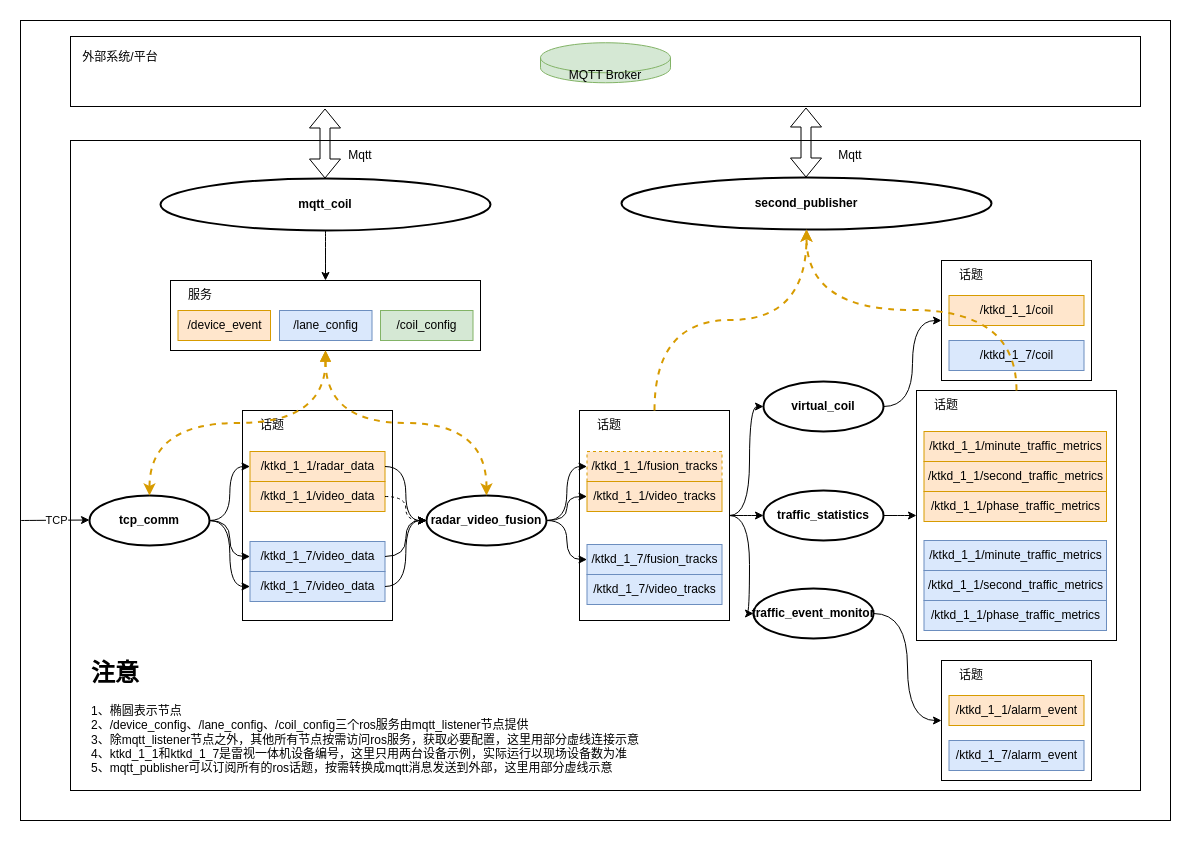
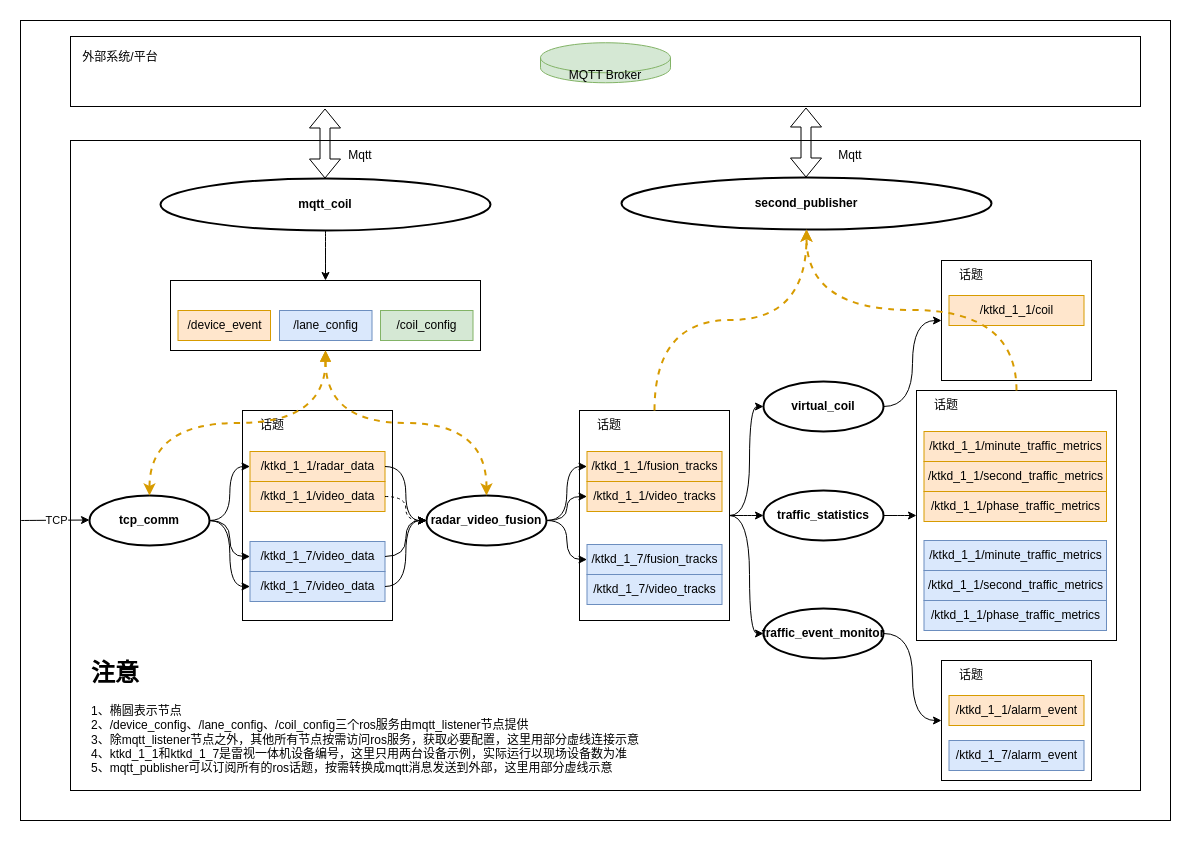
(201, 296) -> none
(1017, 356) -> none
(655, 467) -> (655, 467)
(814, 614) -> (824, 634)
